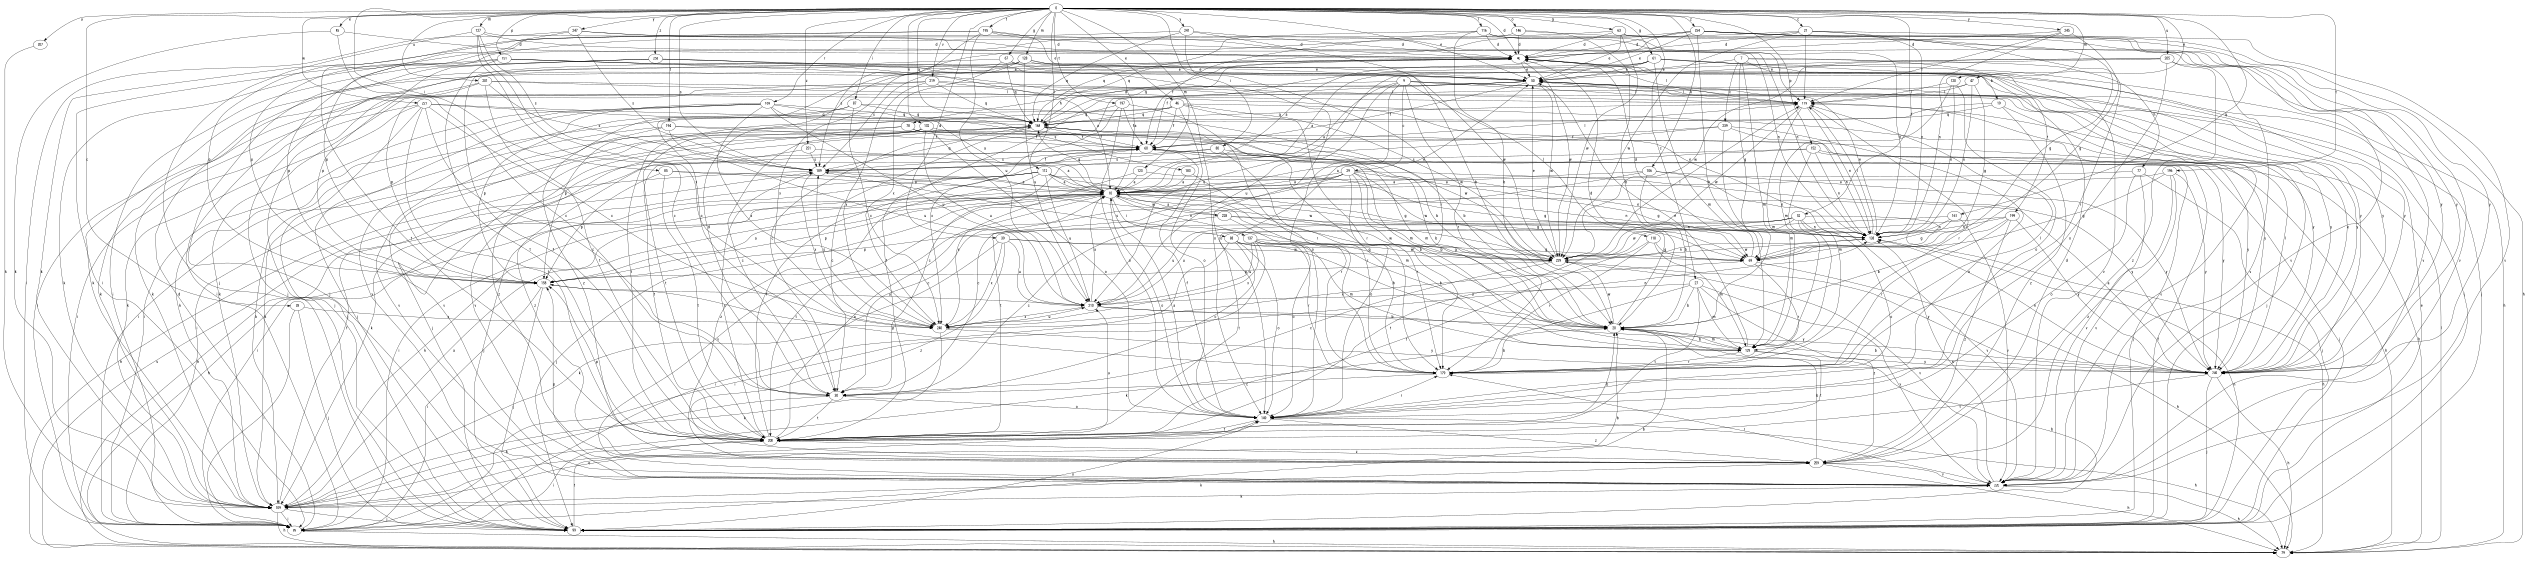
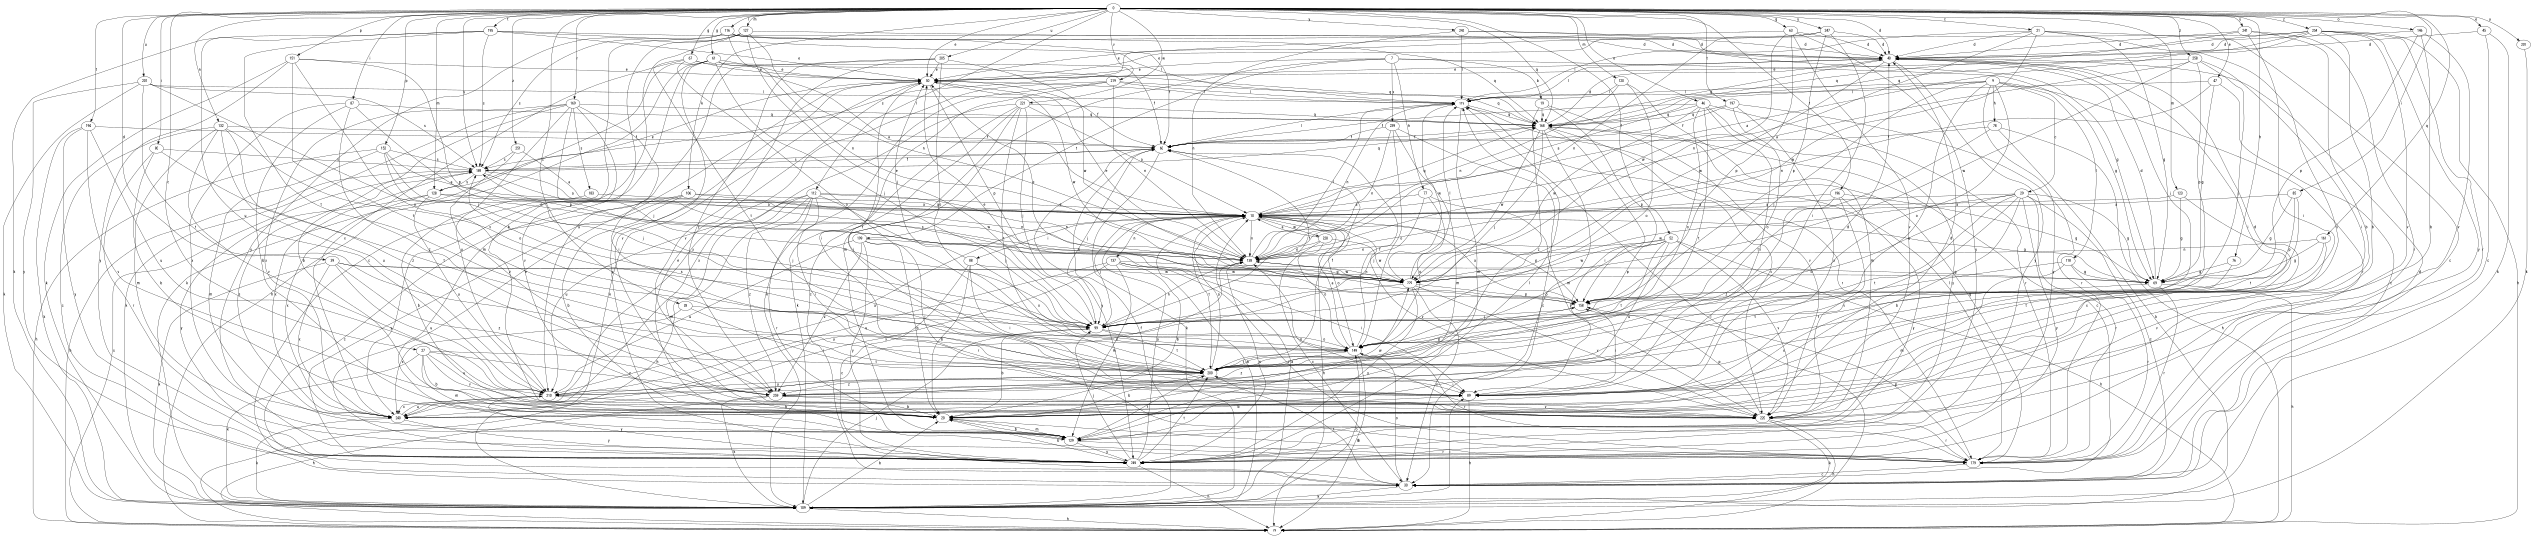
(912, 80) -> (461, 184)
none -> (2234, 261)
(829, 295) -> (979, 334)
